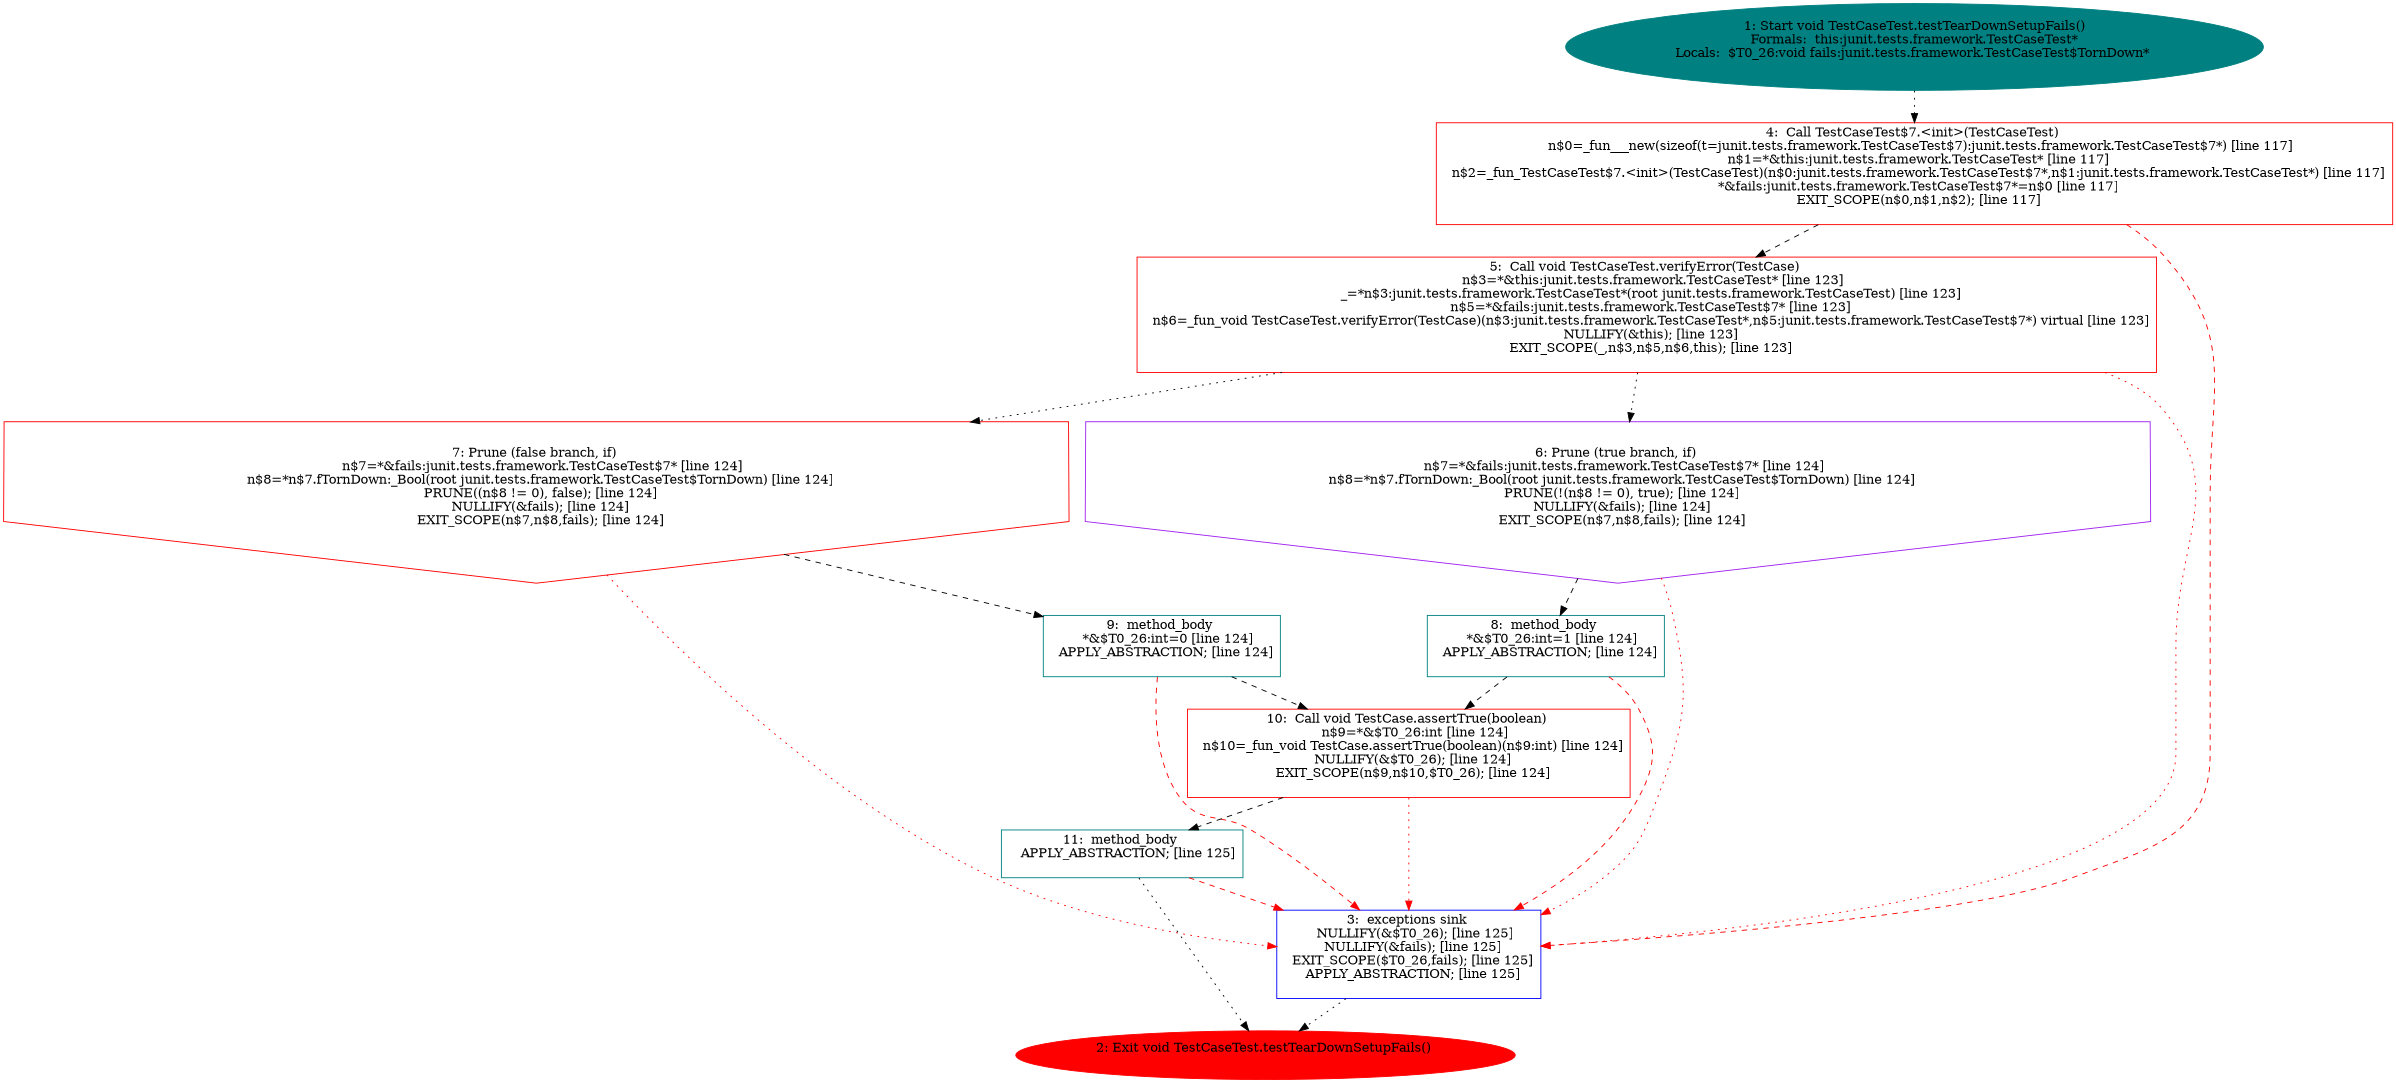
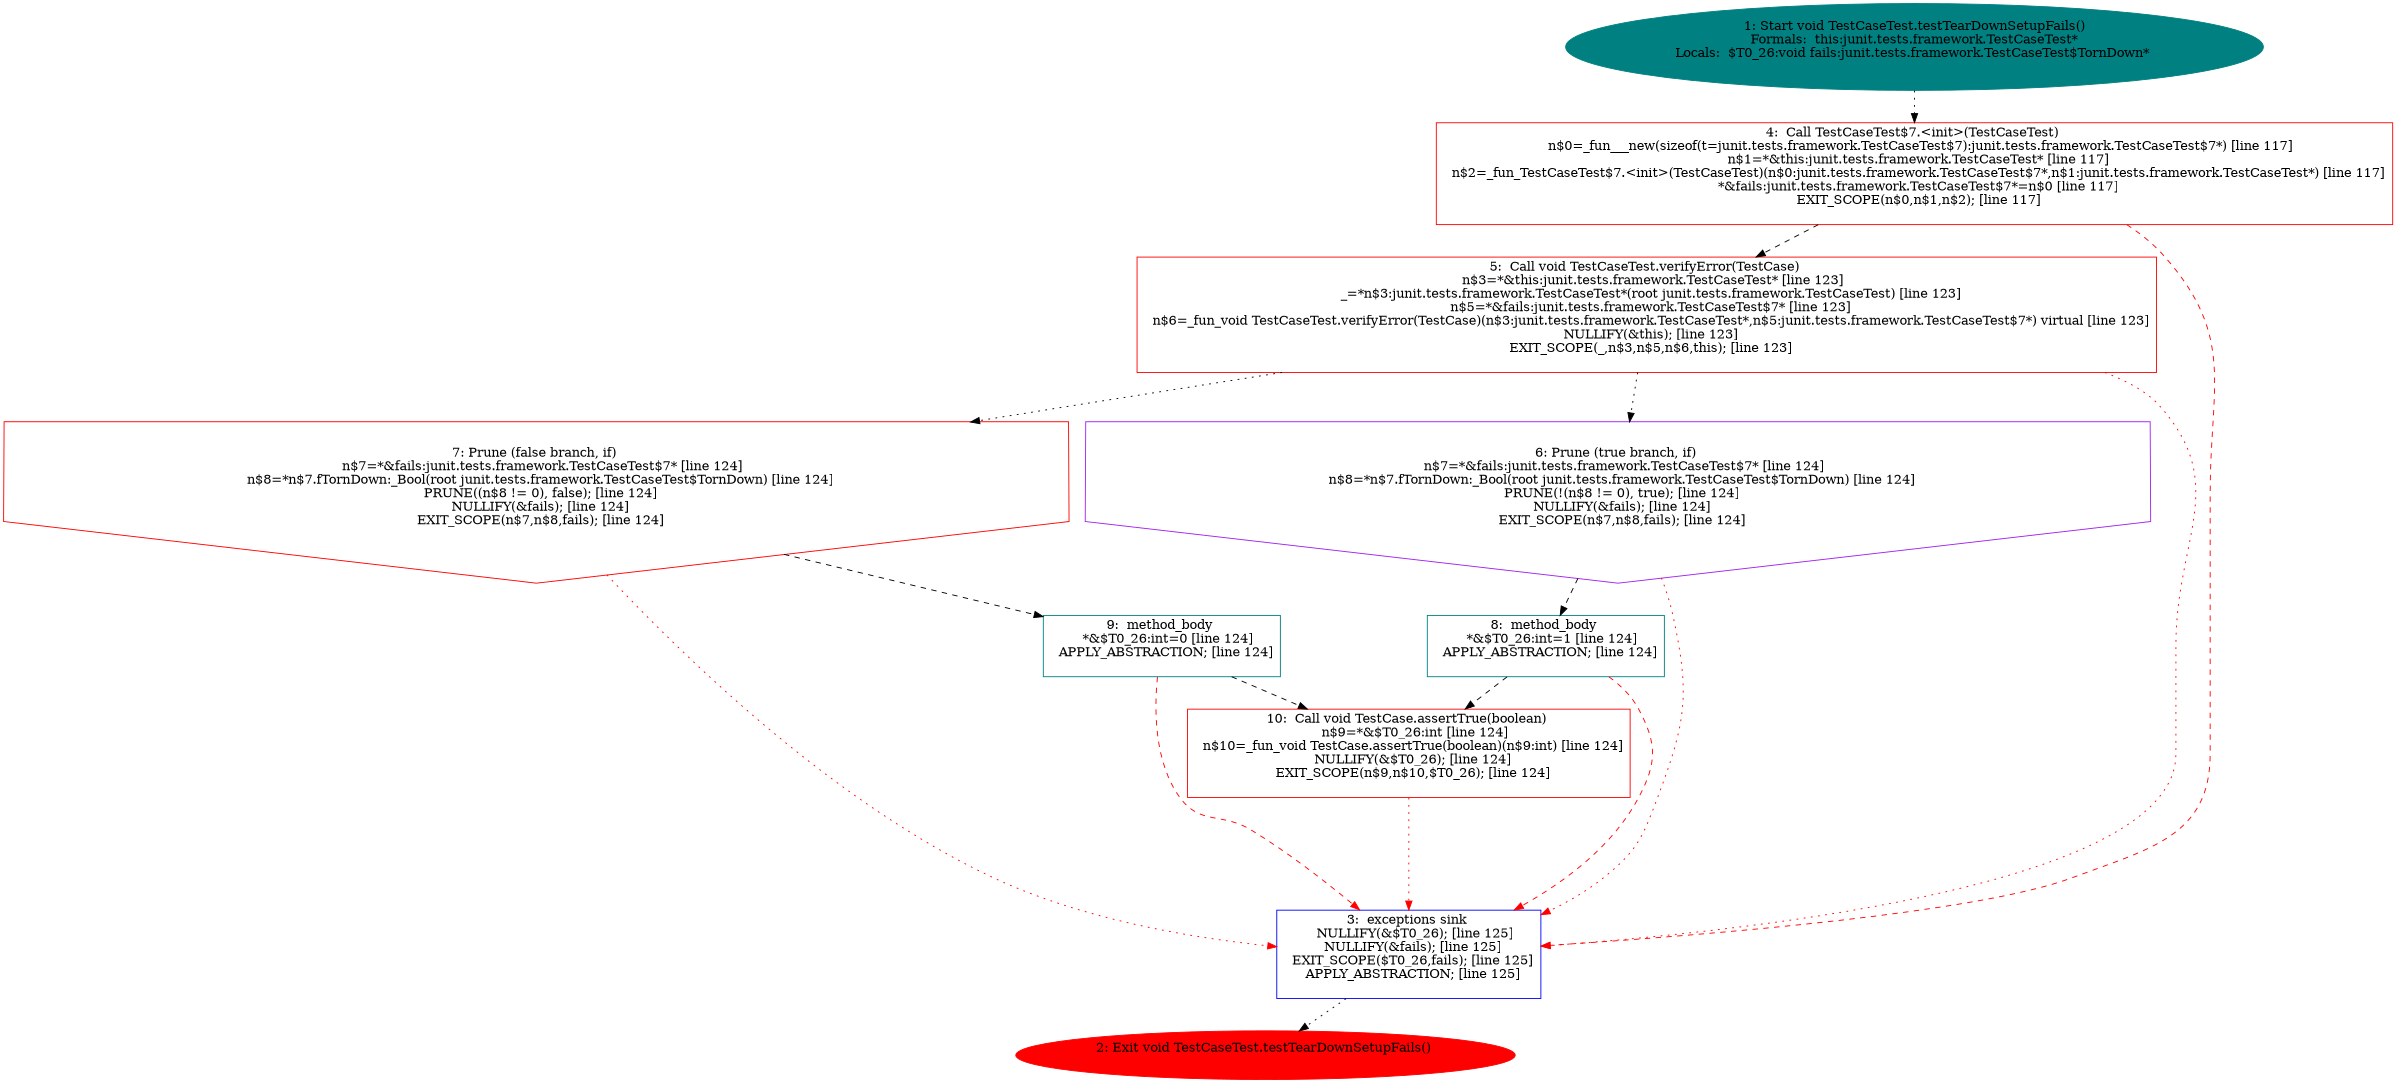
(1122, 854) -> none
